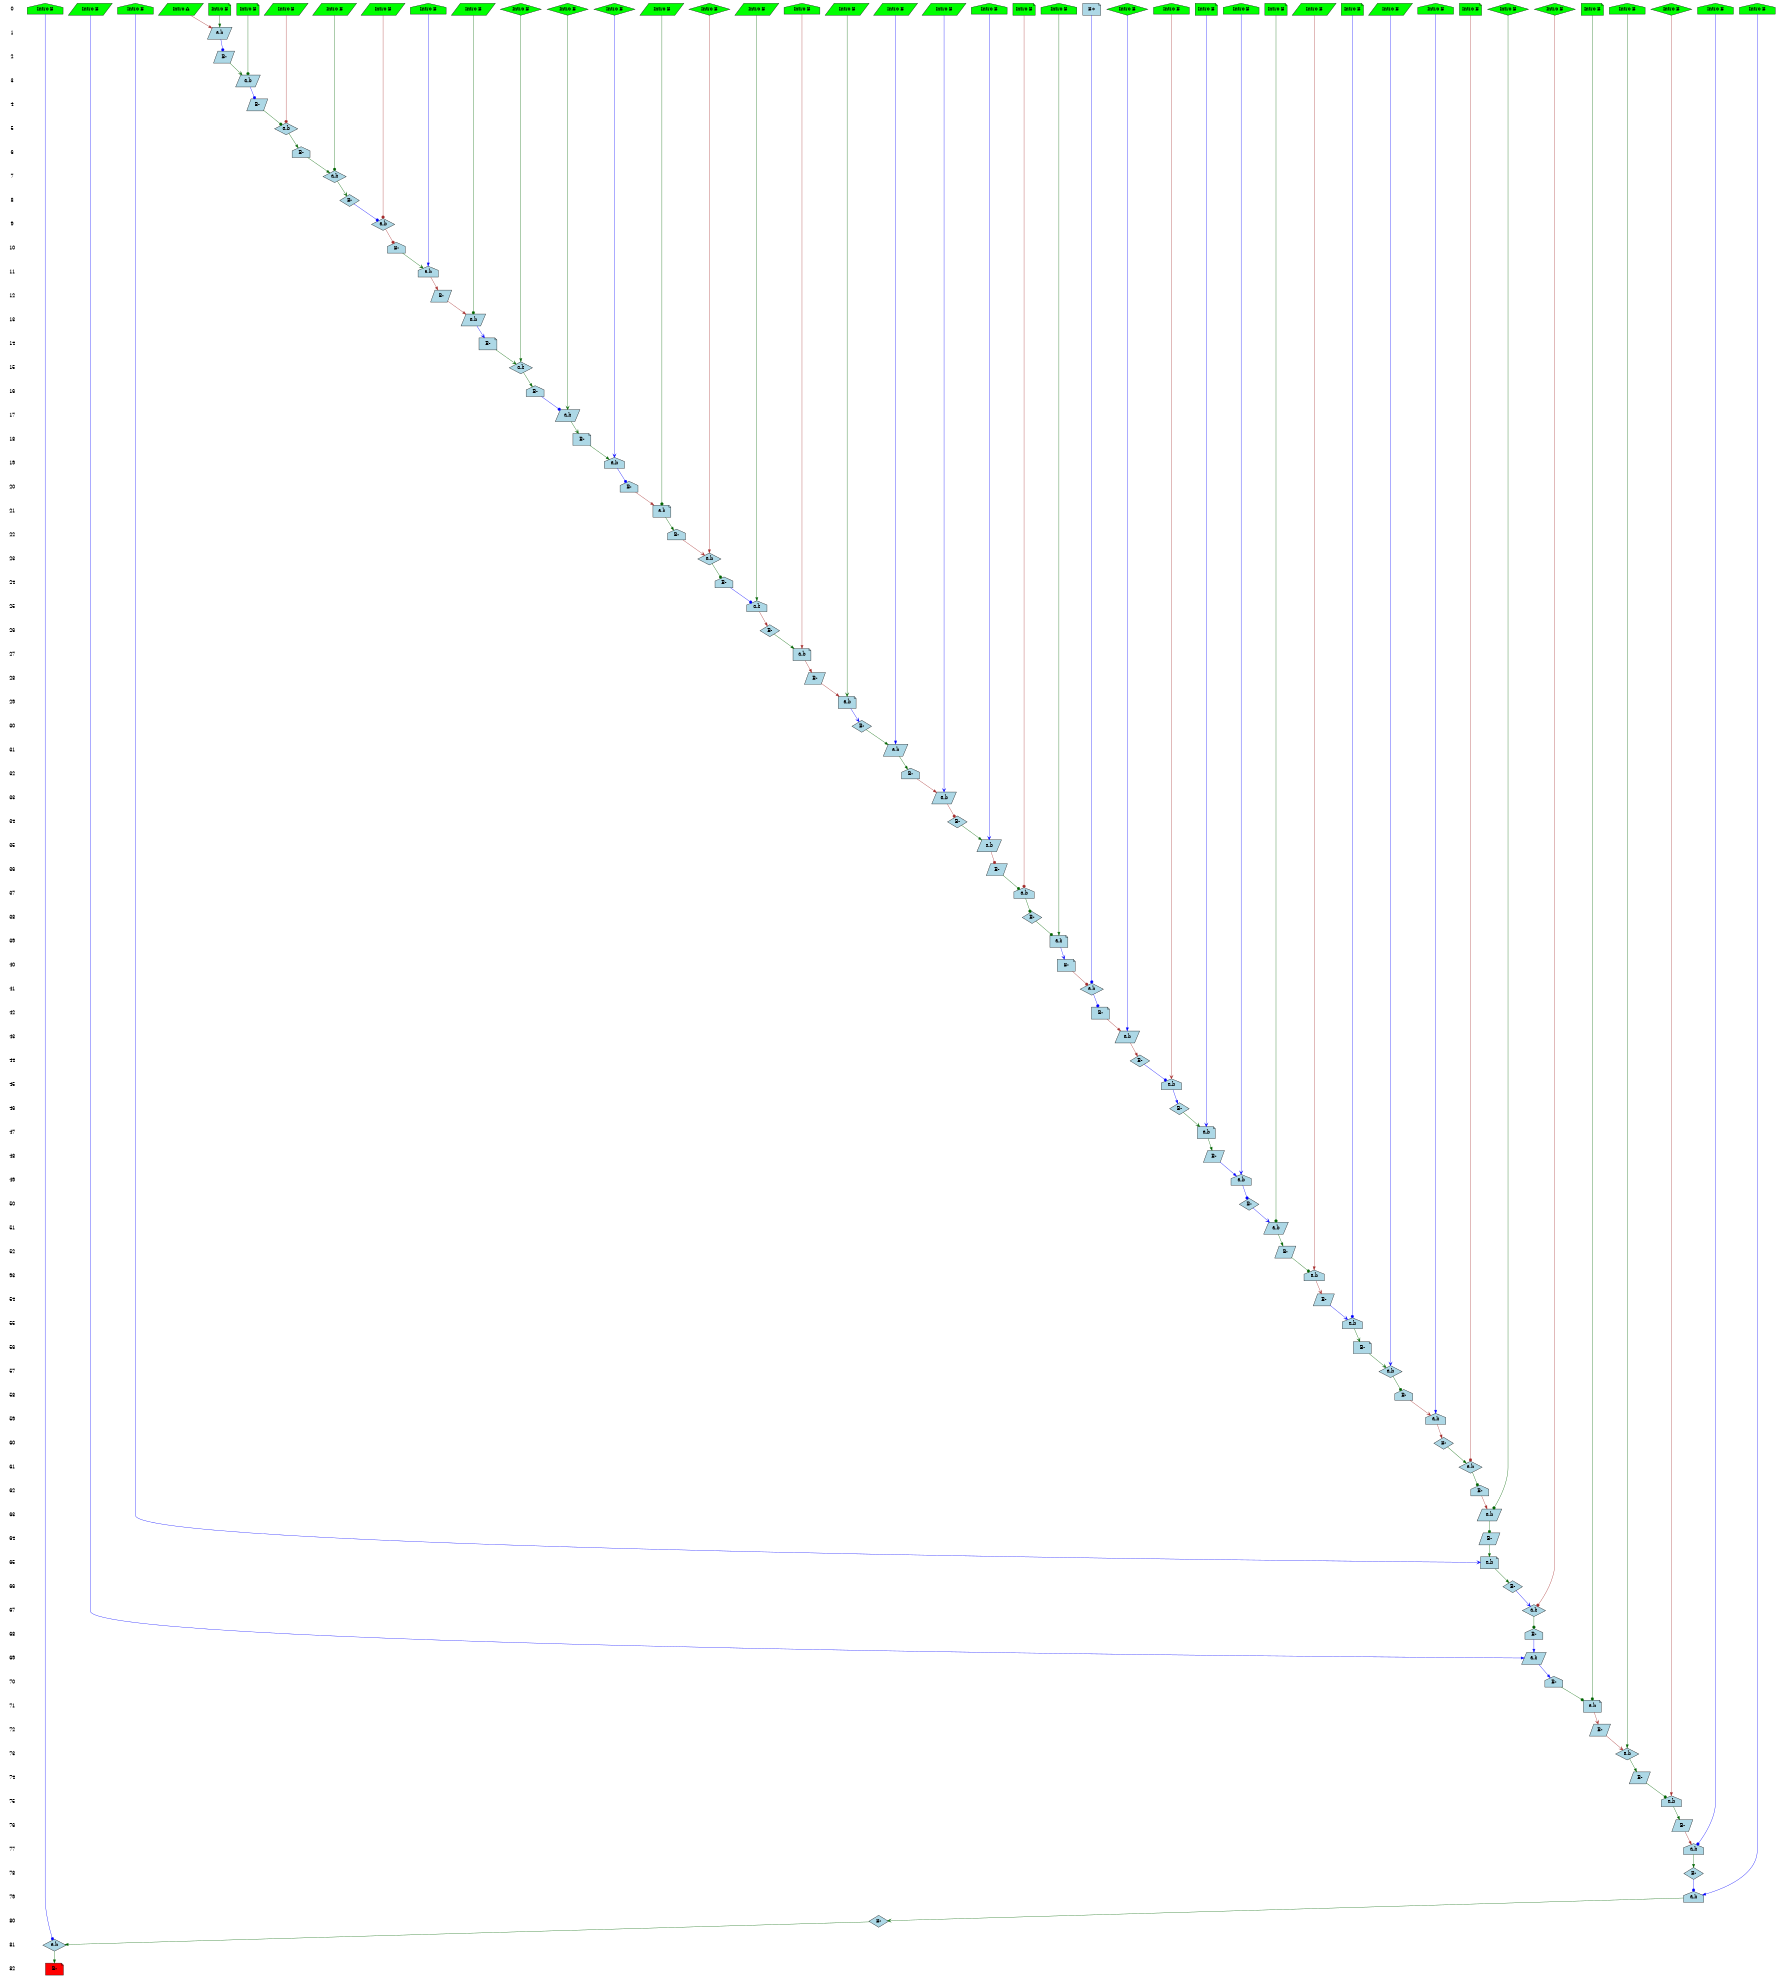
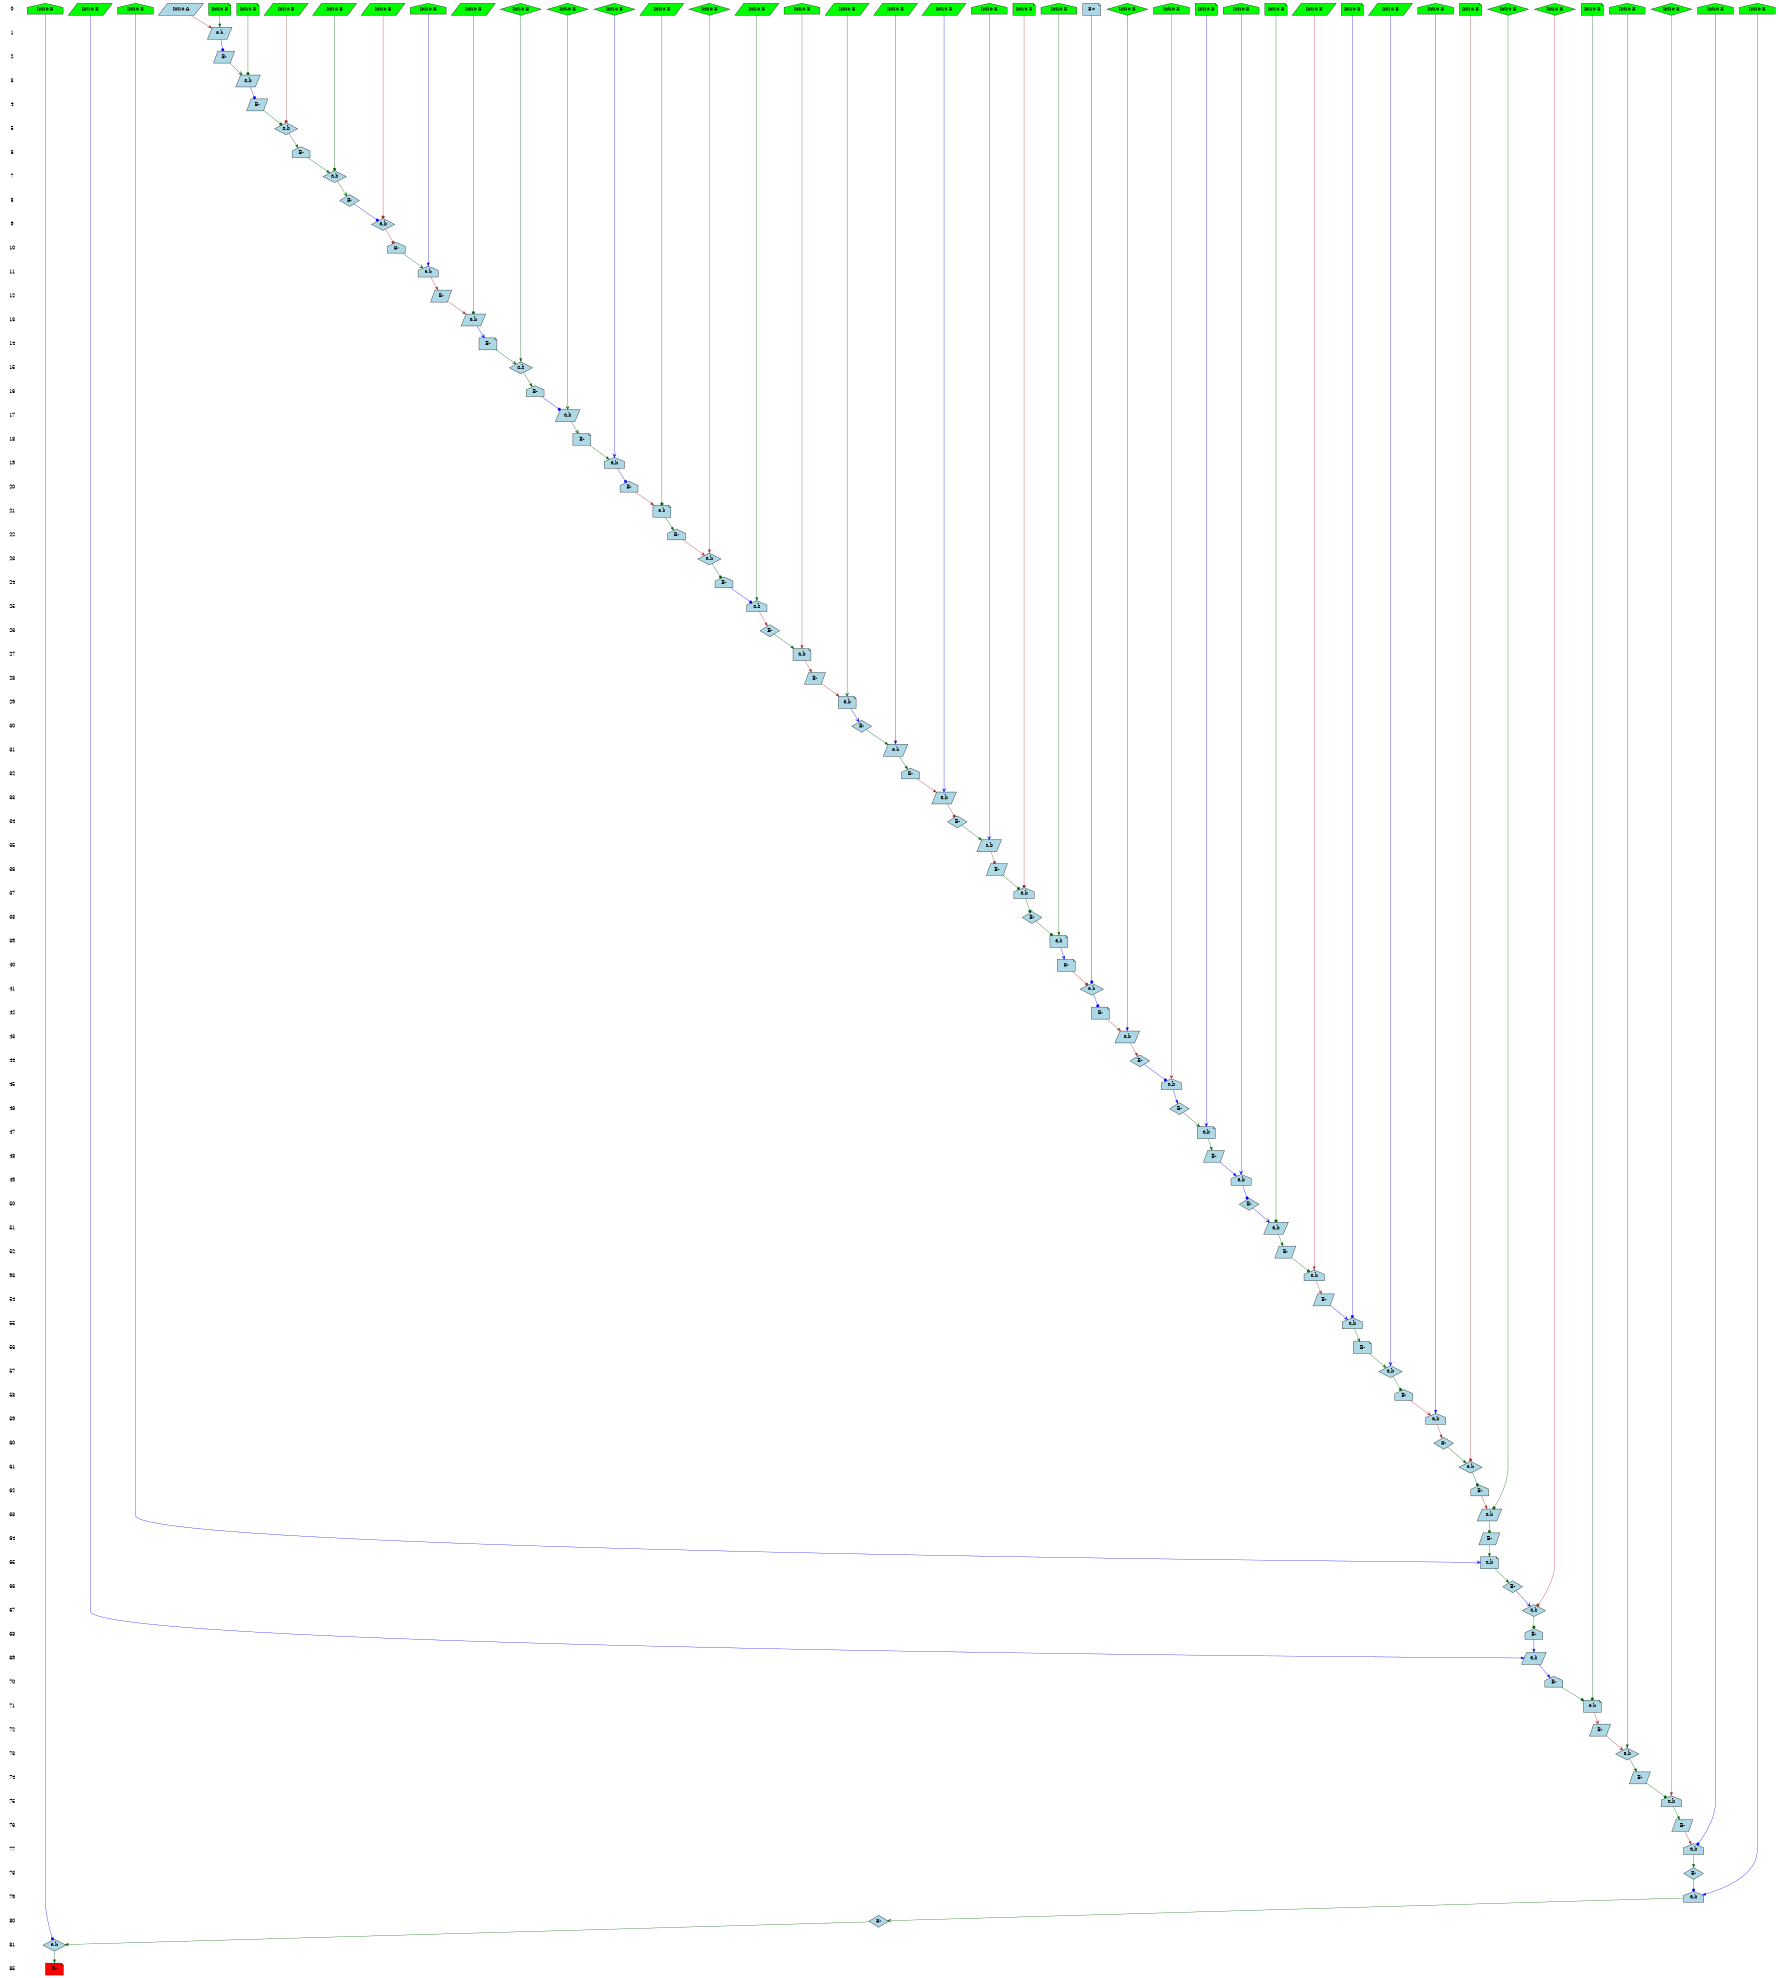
(181, 9) -> (181, 9)
(12, 1969) -> (12, 1969)
